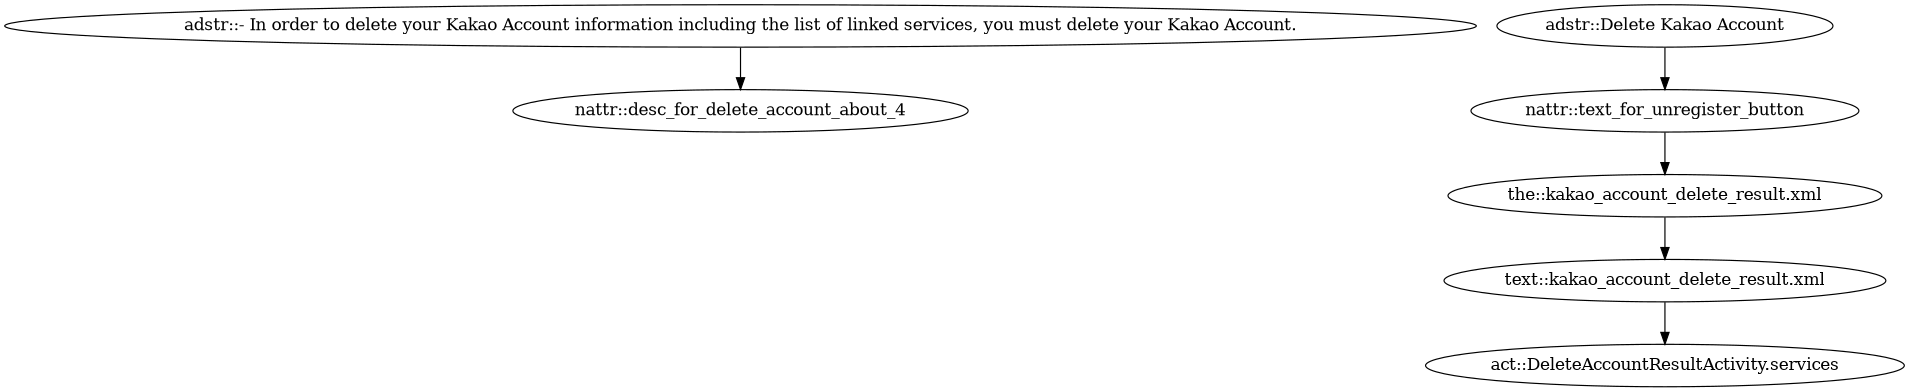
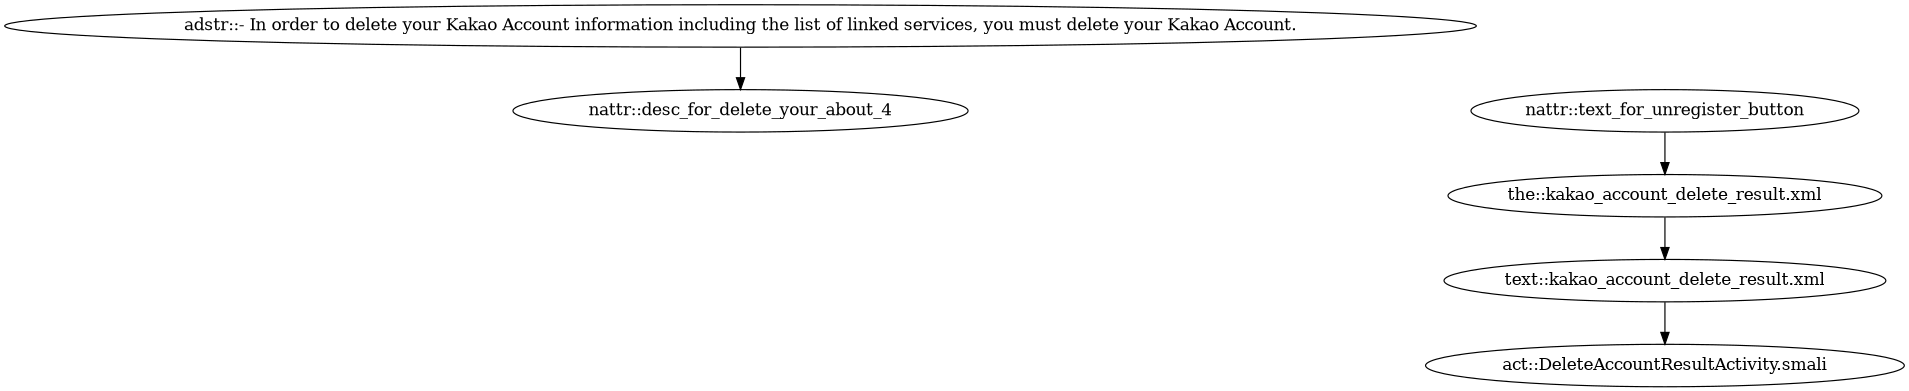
(1665, 26) -> none
(741, 111) -> (741, 111)
(1665, 366) -> (1665, 366)
